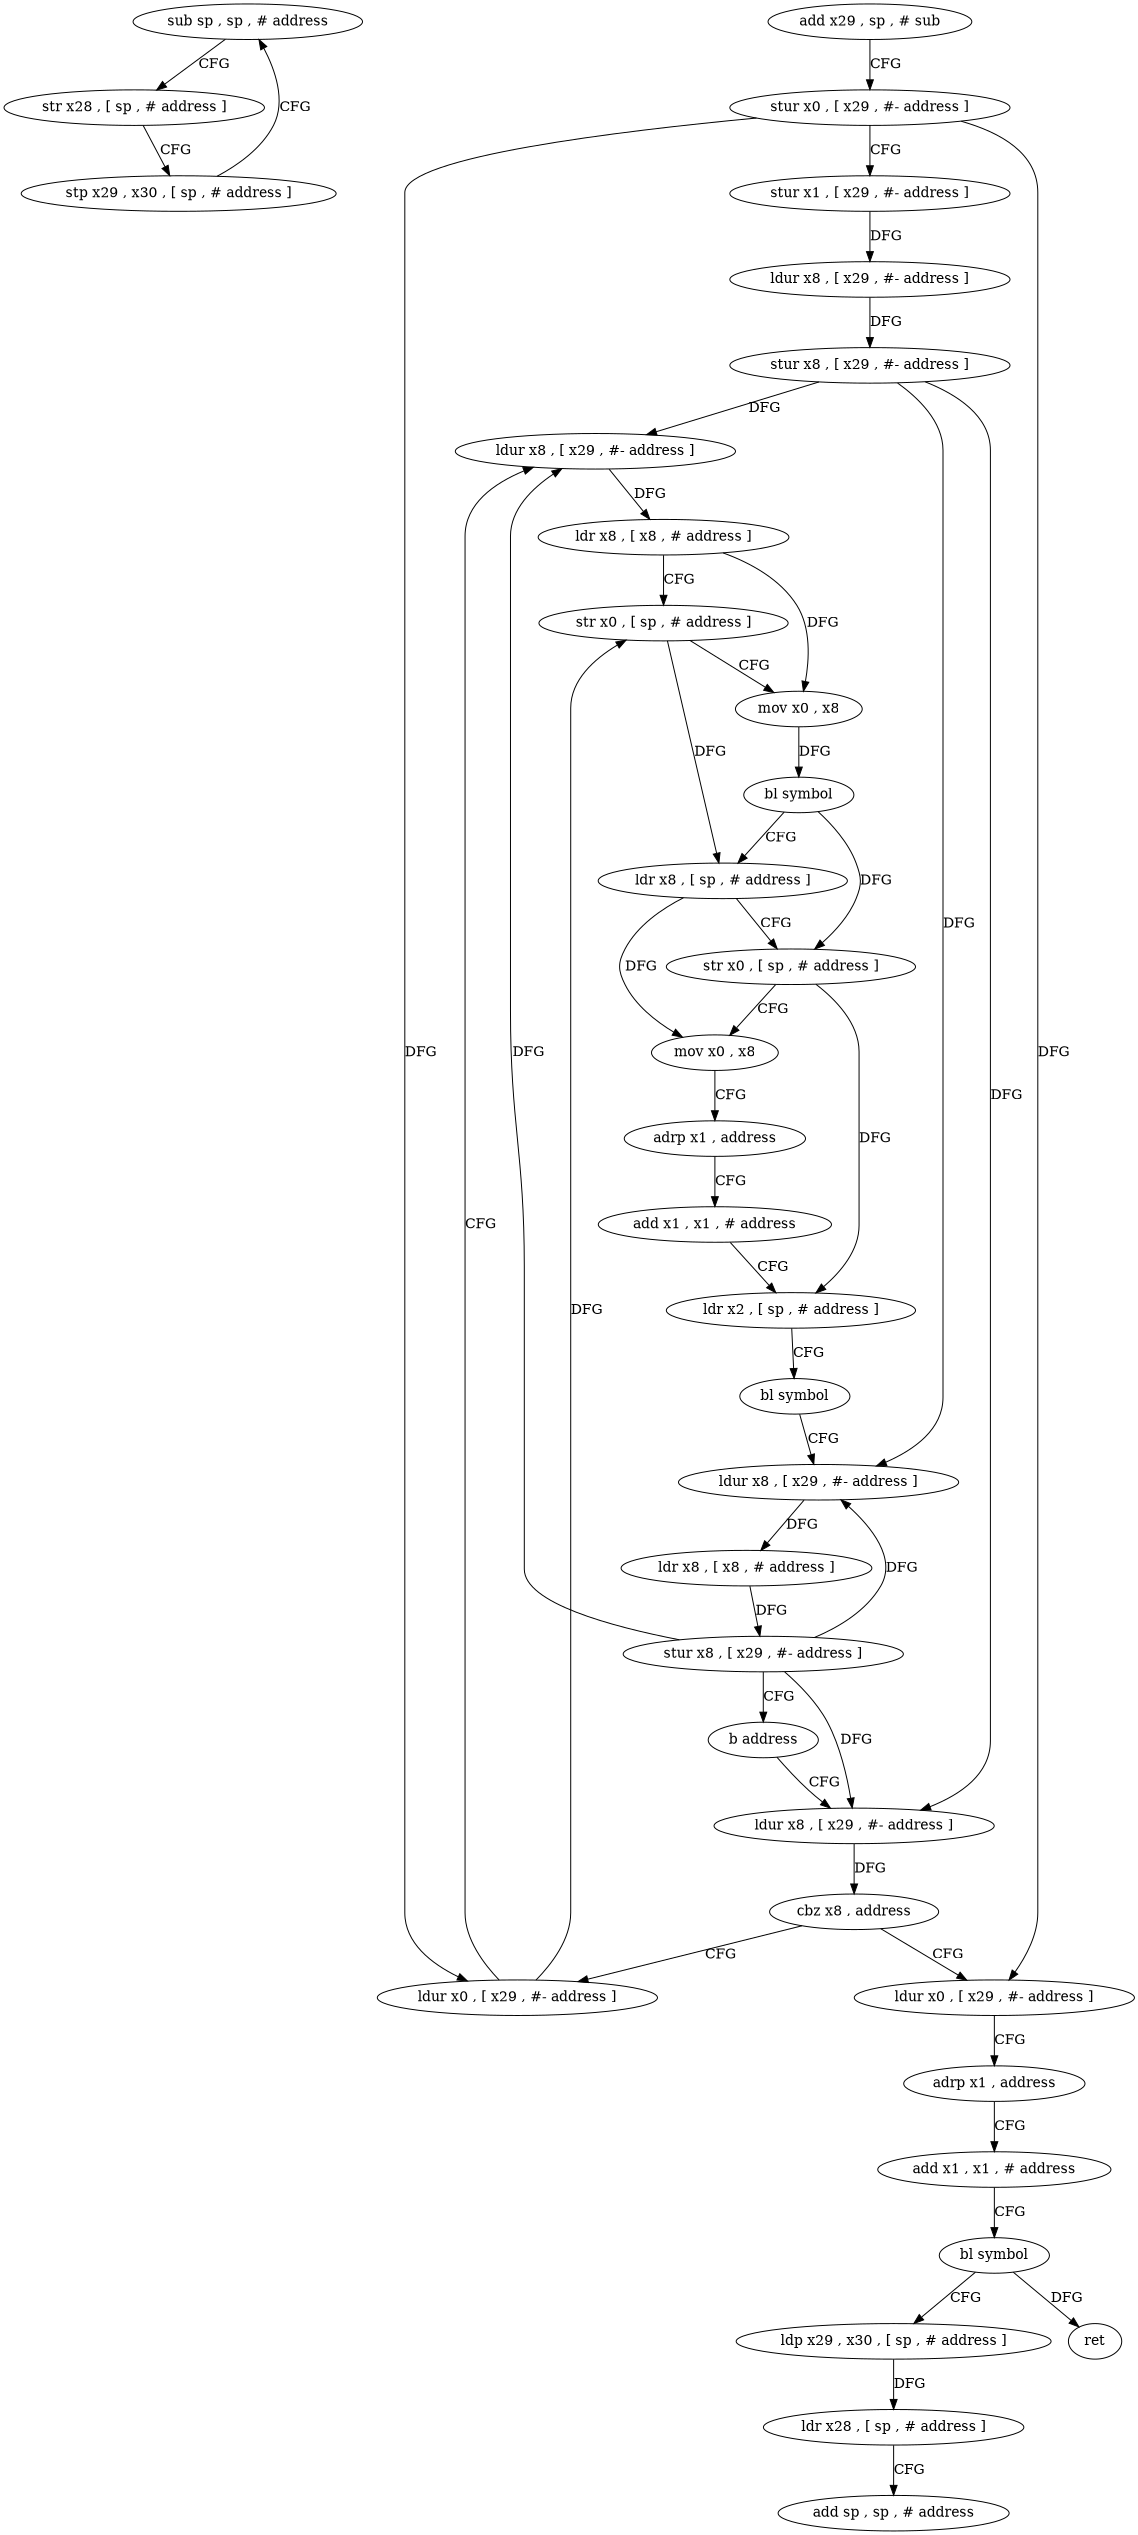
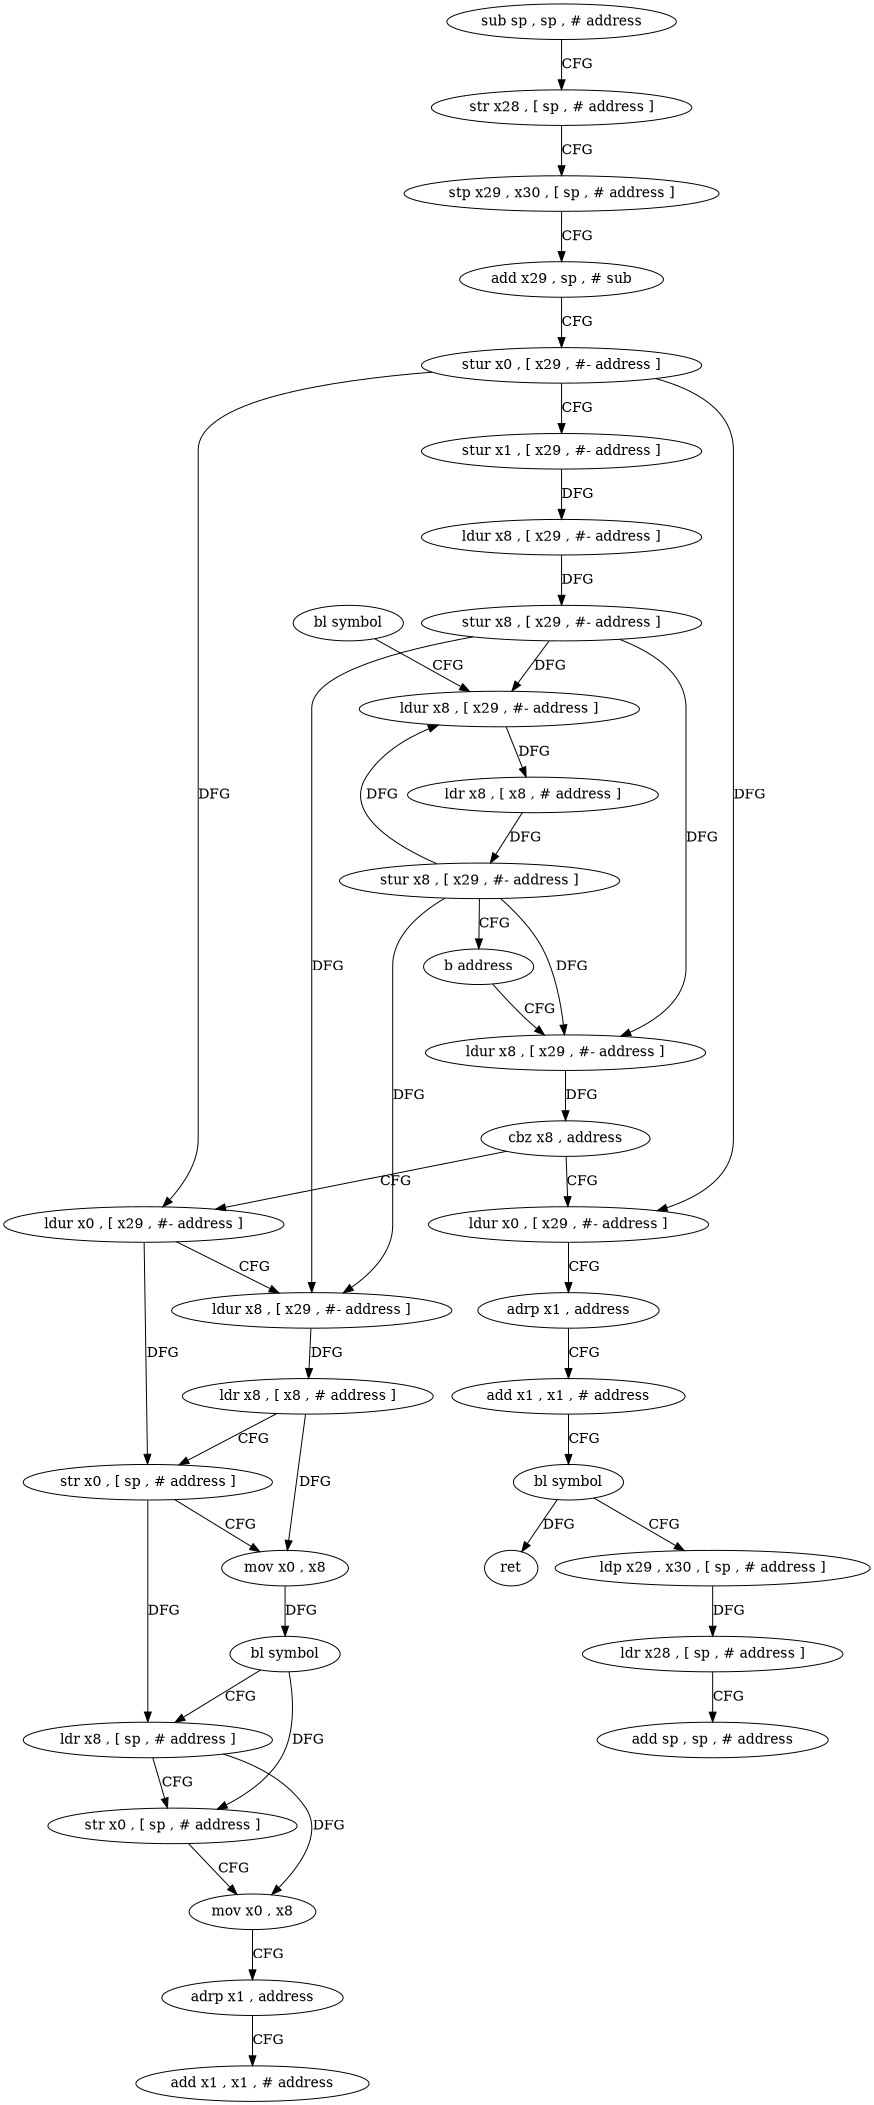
(274, 124) -> (562, 232)
(791, 1310) -> none
